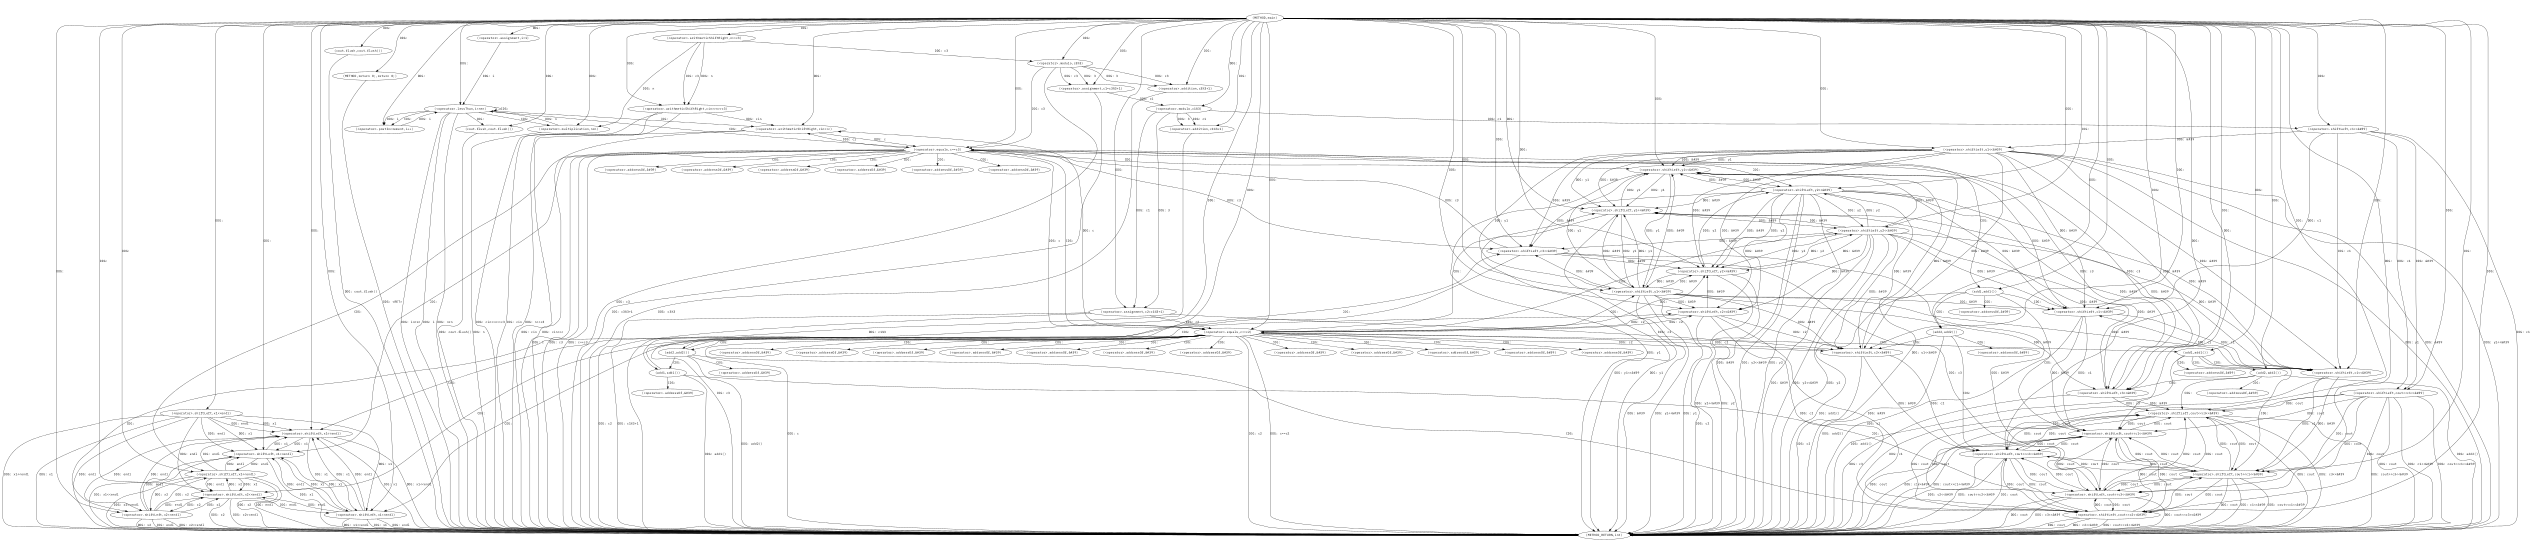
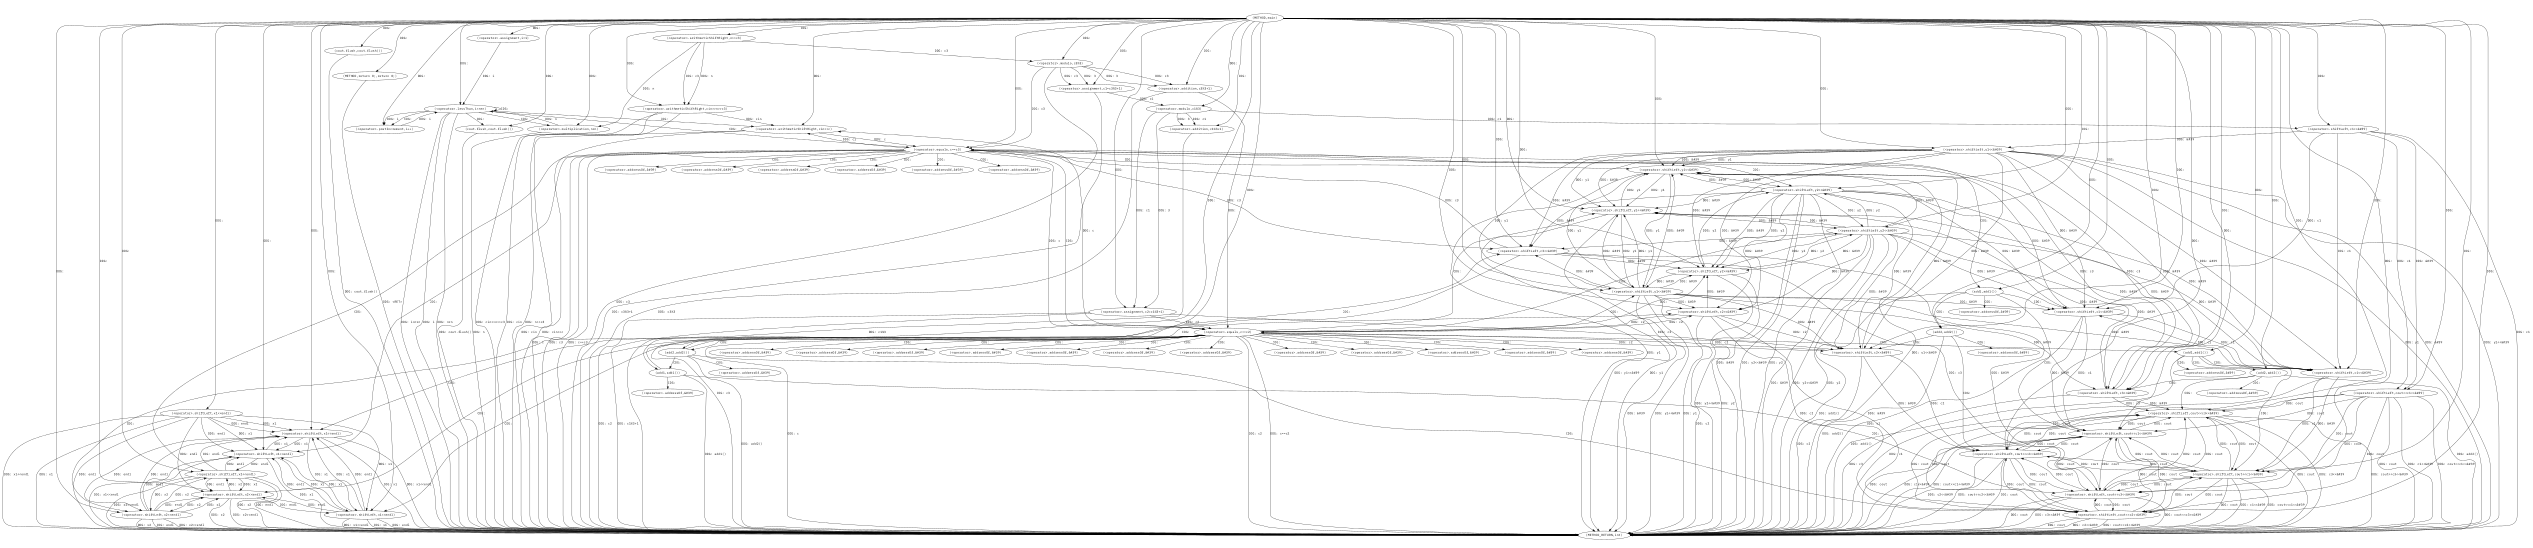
(1269, 179) -> (1230, 196)
